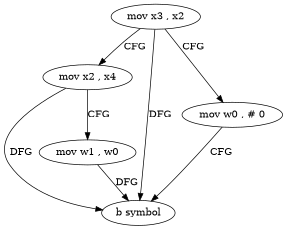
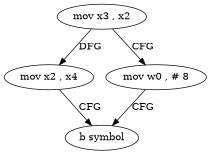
(135, 47) -> (90, 47)
(148, 111) -> none
(232, 115) -> (156, 77)
(21, 152) -> (90, 108)
(88, 152) -> none
